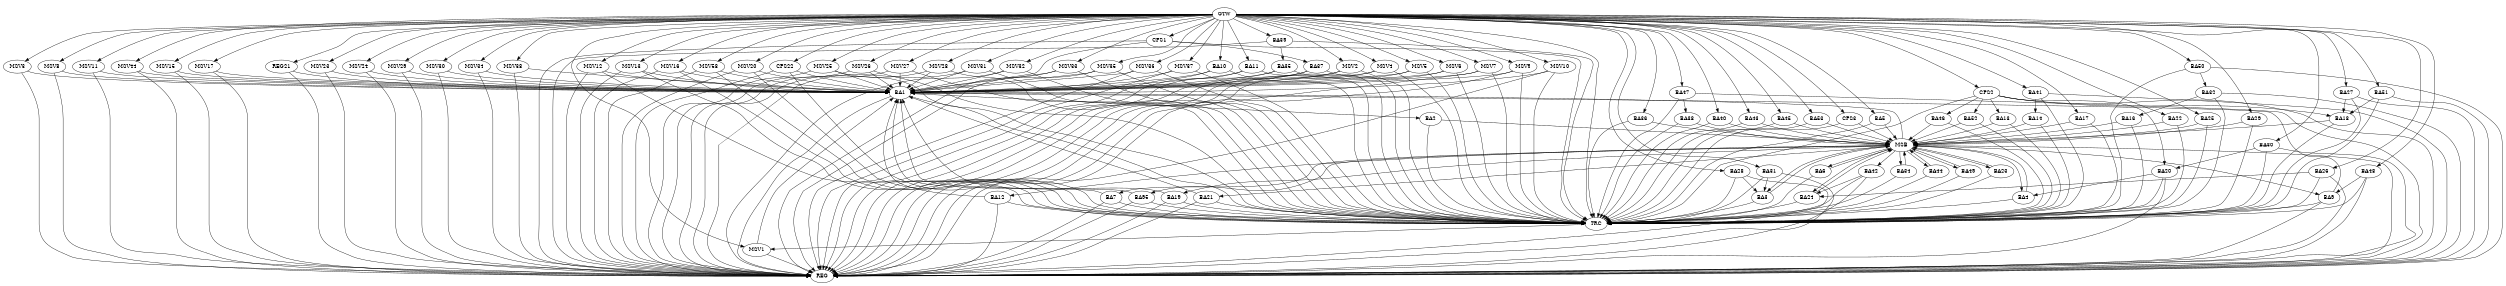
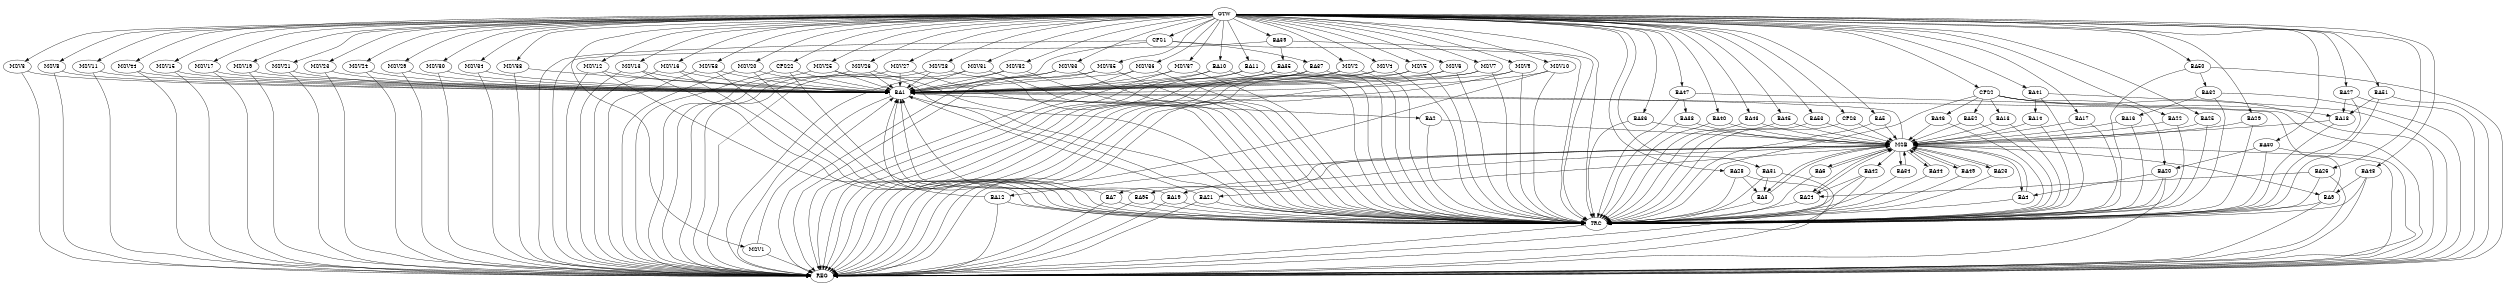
none -> (243, 67)
(281, 67) -> (281, 67)
(1180, 237) -> (1212, 256)
